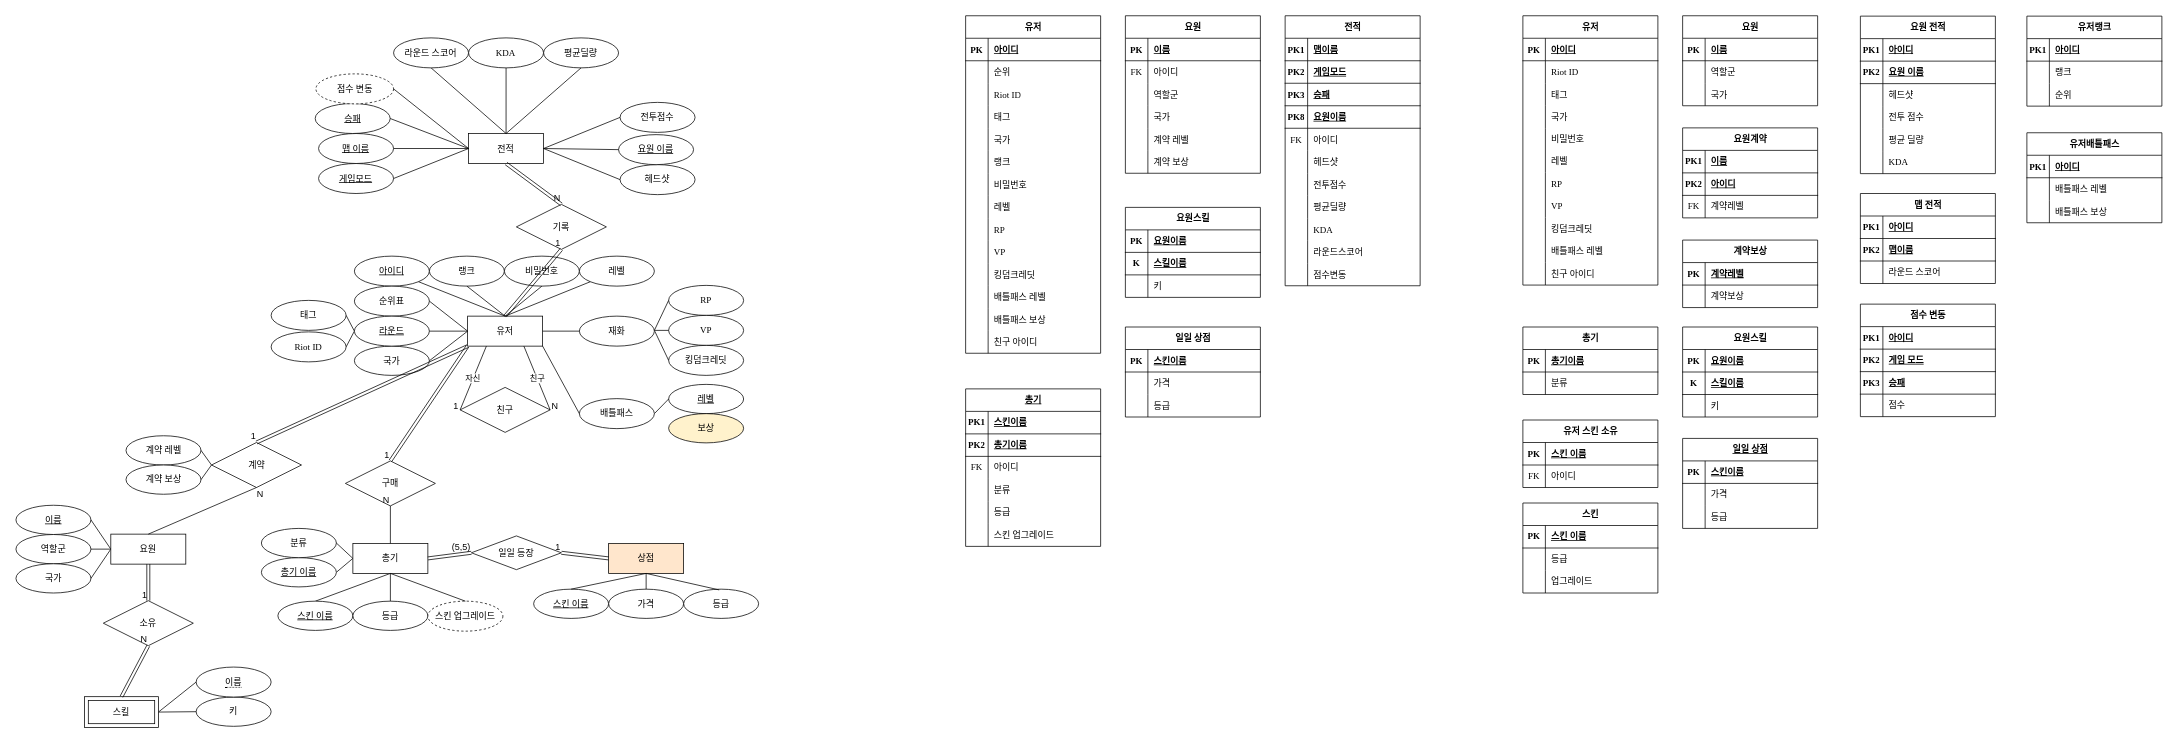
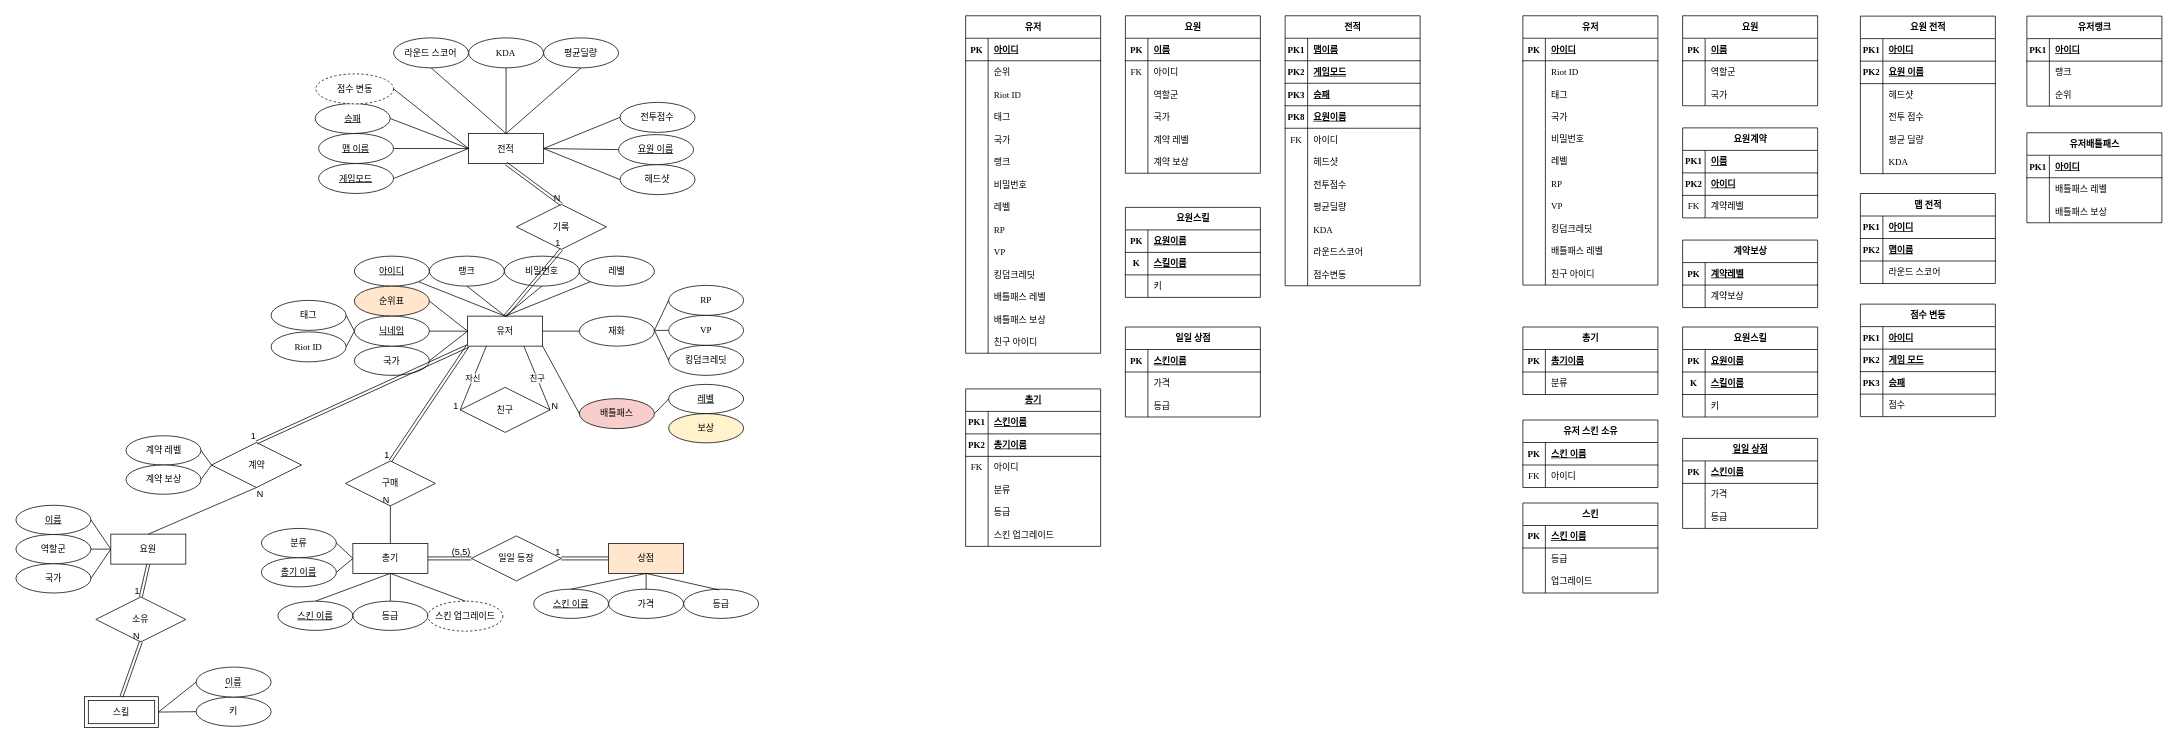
(392, 301) -> (392, 301)
(392, 331) -> (392, 331)
(617, 414) -> (617, 414)
(516, 553) -> (516, 558)
(148, 623) -> (141, 619)
